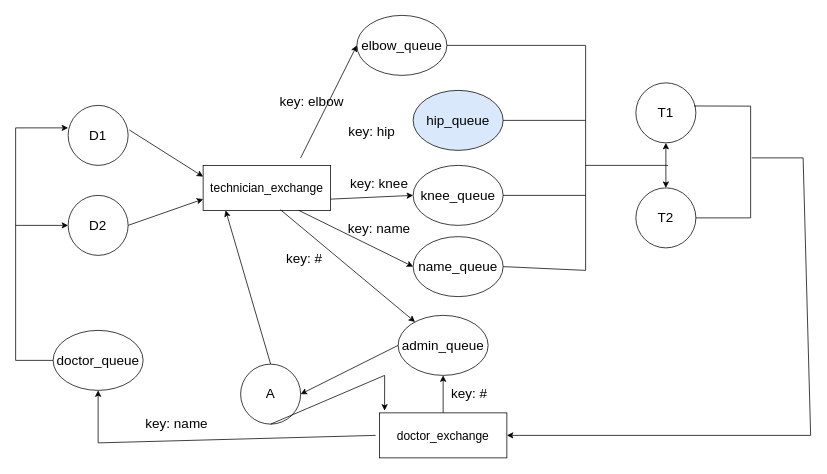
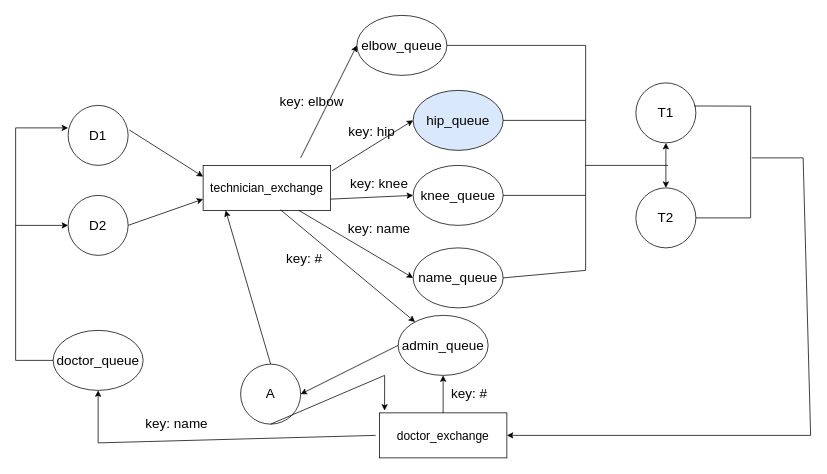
none -> (370, 147)
(458, 267) -> (458, 278)
